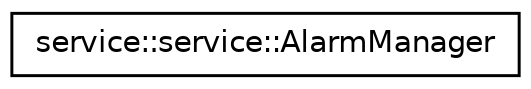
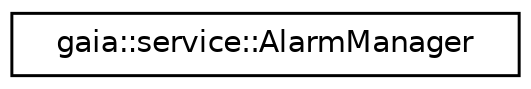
(266, 44) -> (266, 44)
